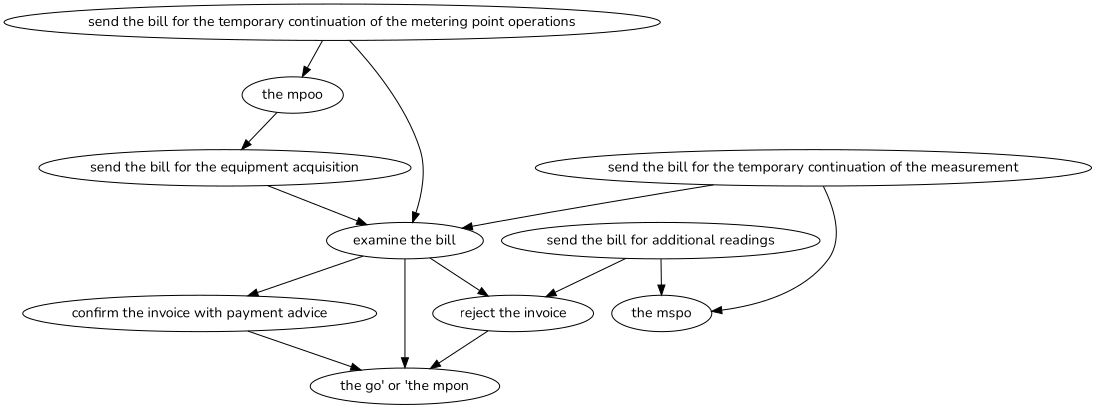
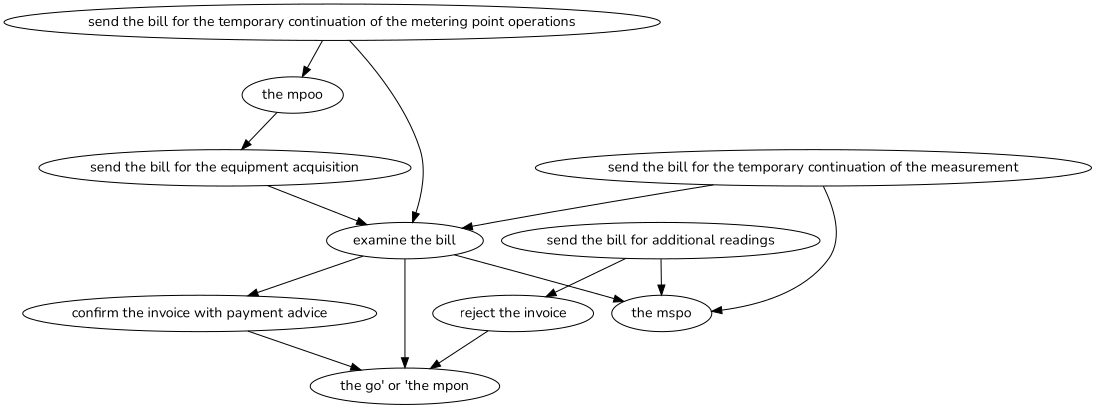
(455, 274) -> (534, 277)
